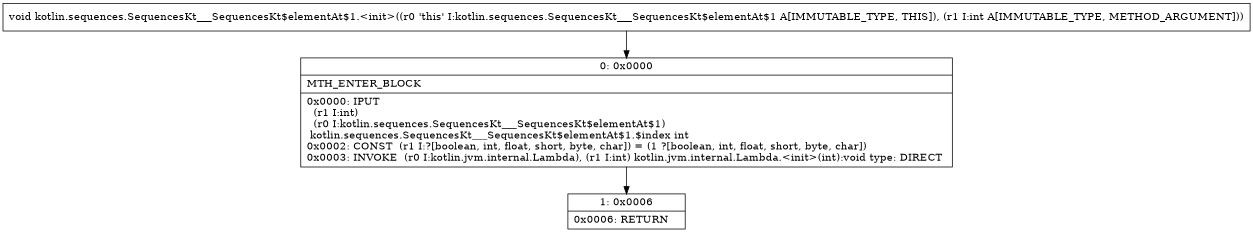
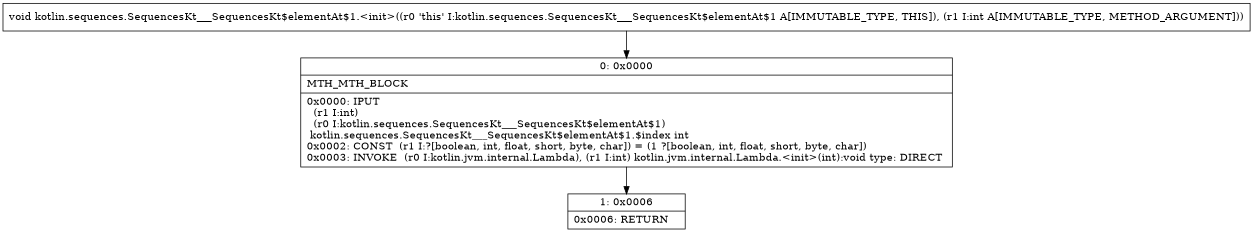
(364, 84) -> (358, 84)
